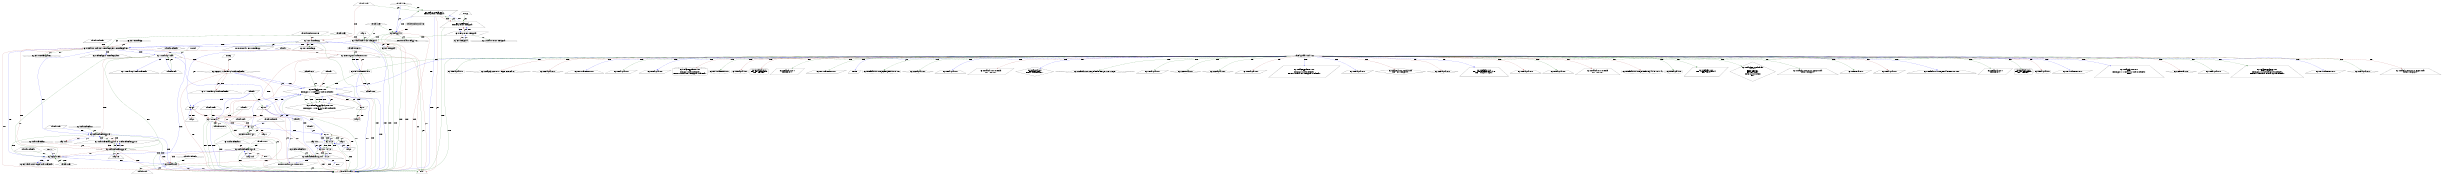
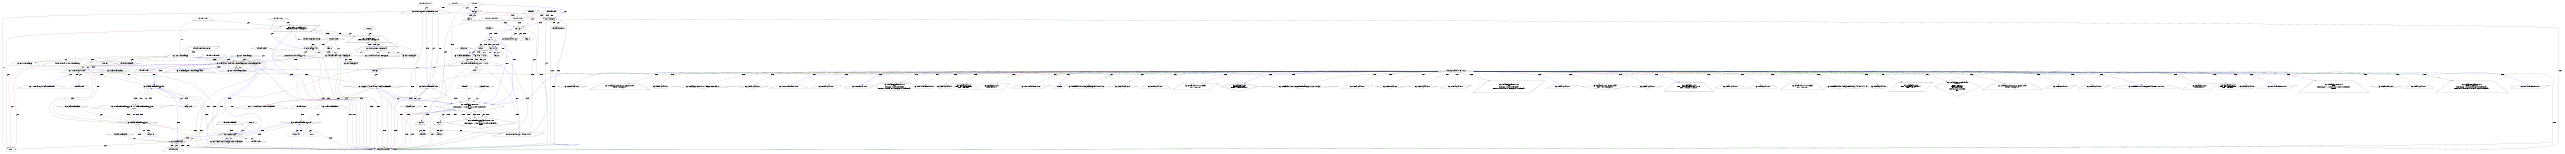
(243, 118) -> none
